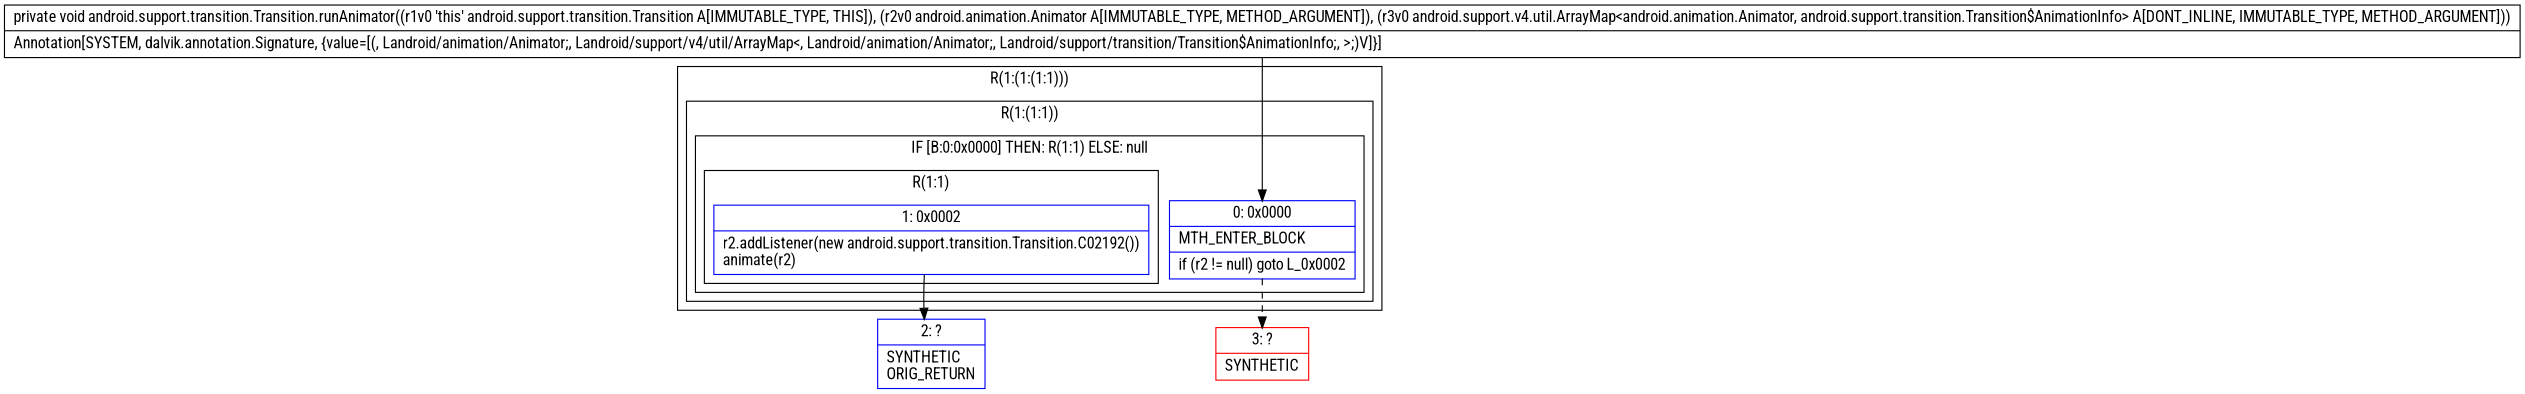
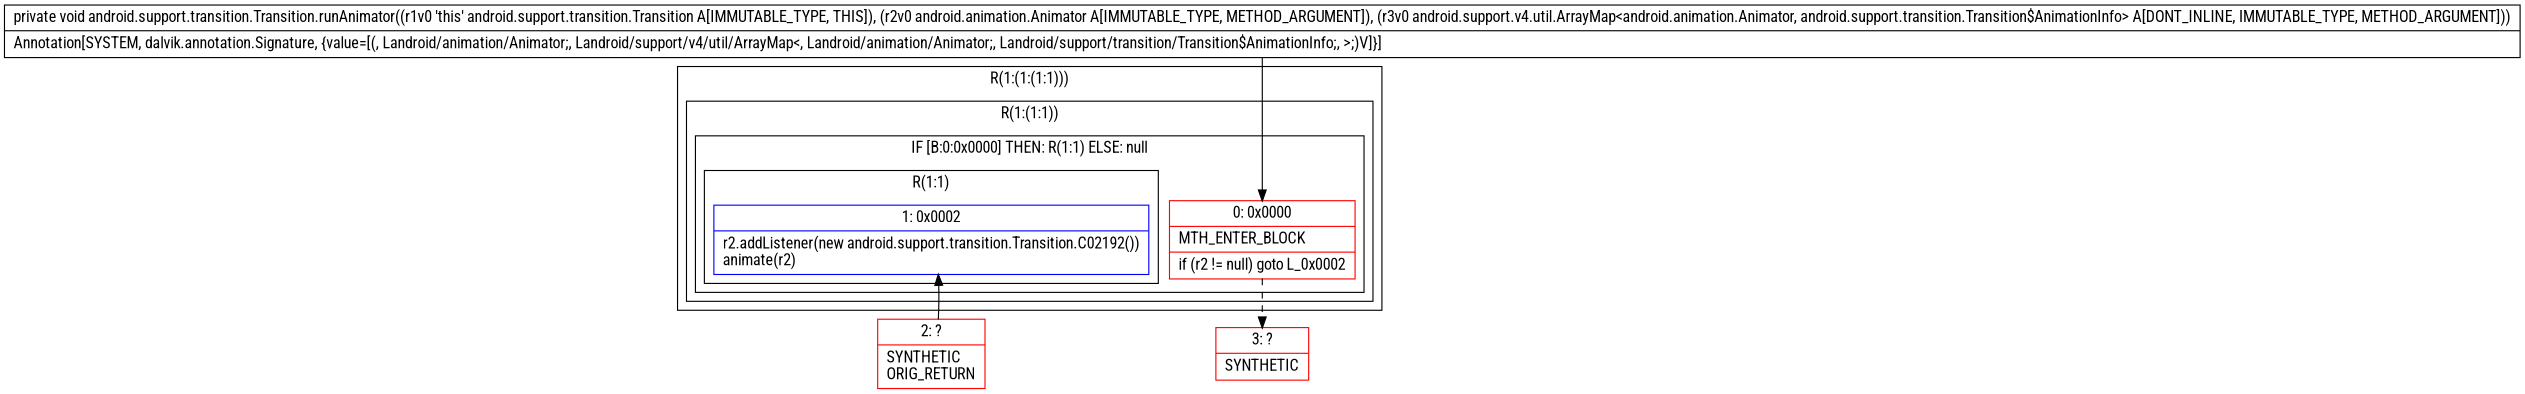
(1262, 240) -> (1262, 240)
(924, 291) -> (939, 303)
(931, 354) -> (931, 354)
